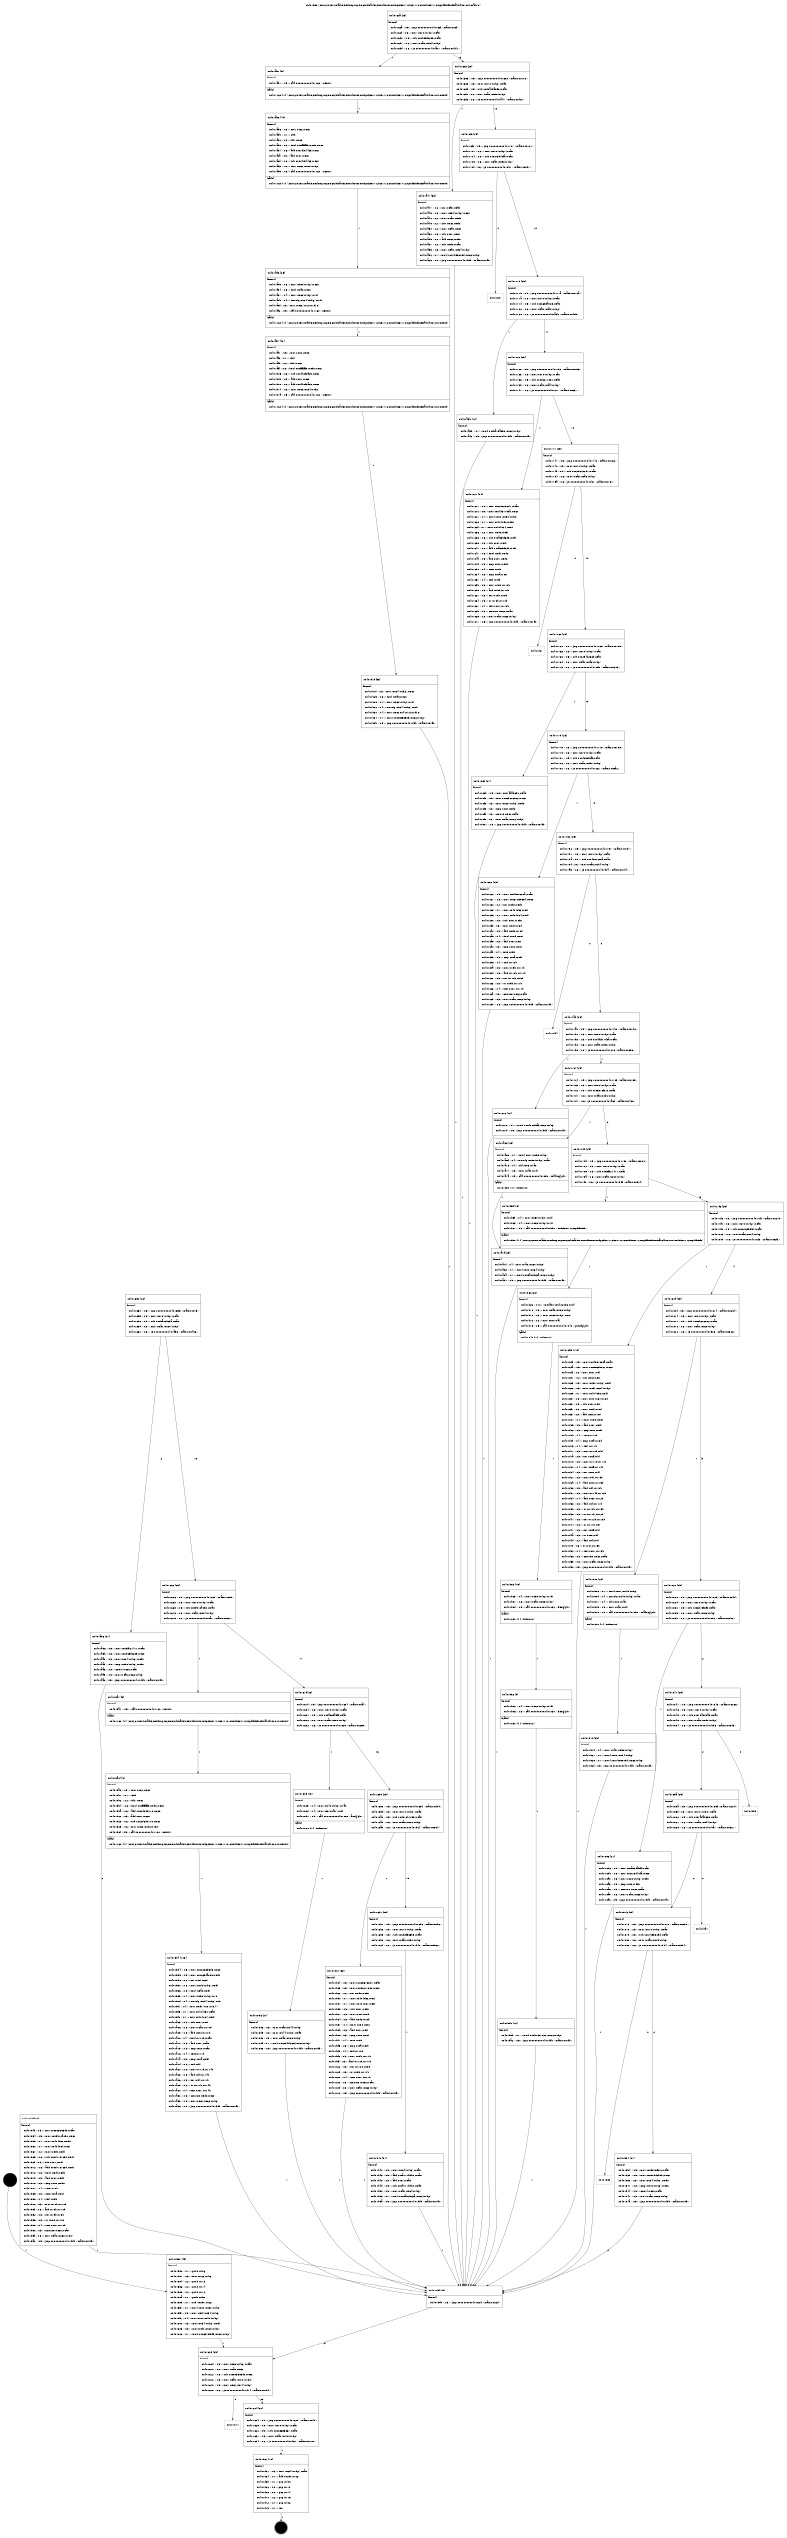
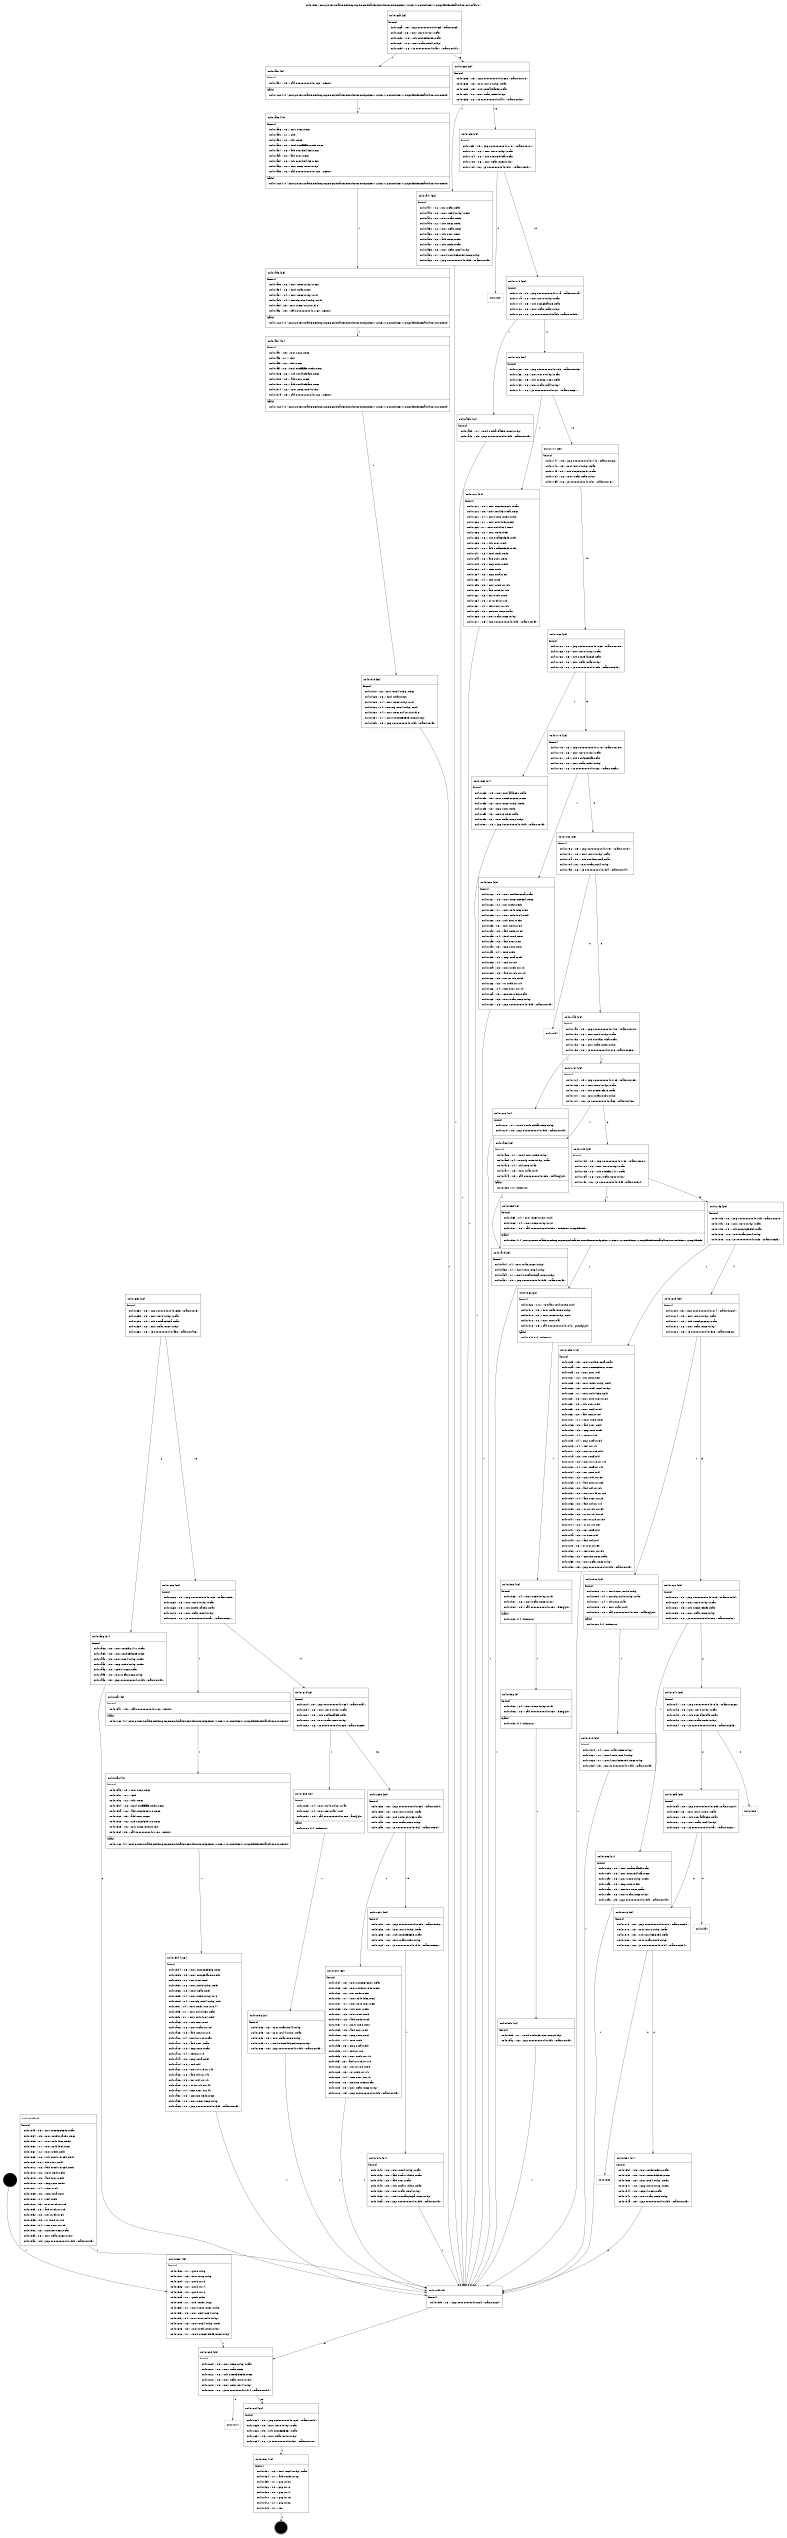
(537, 651) -> none
